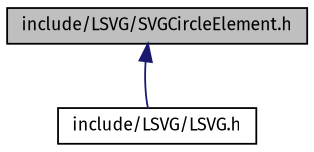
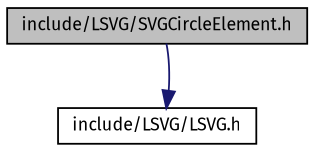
(145, 85) -> (169, 67)
